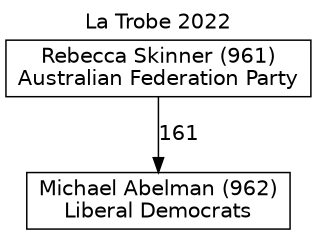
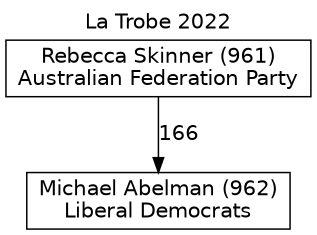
(179, 135) -> (179, 135)
